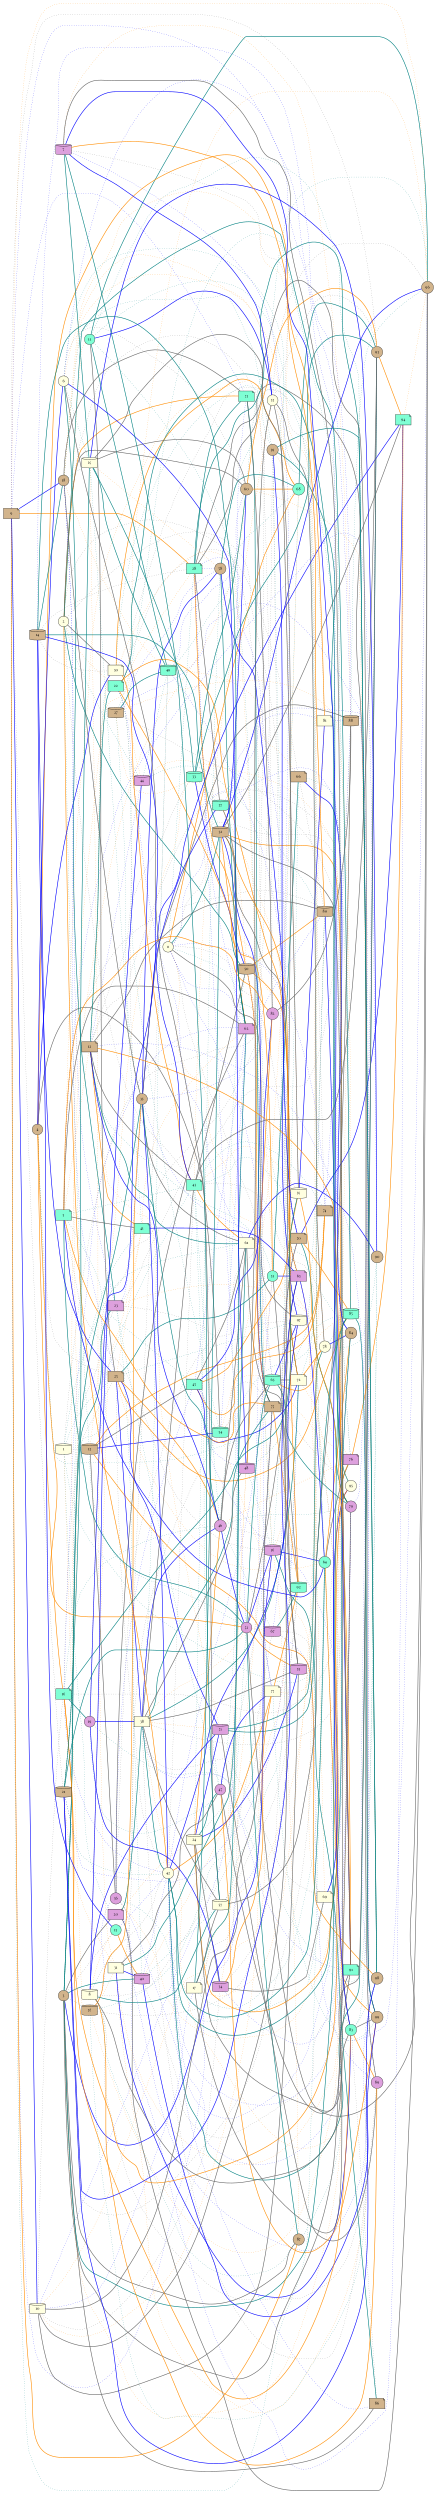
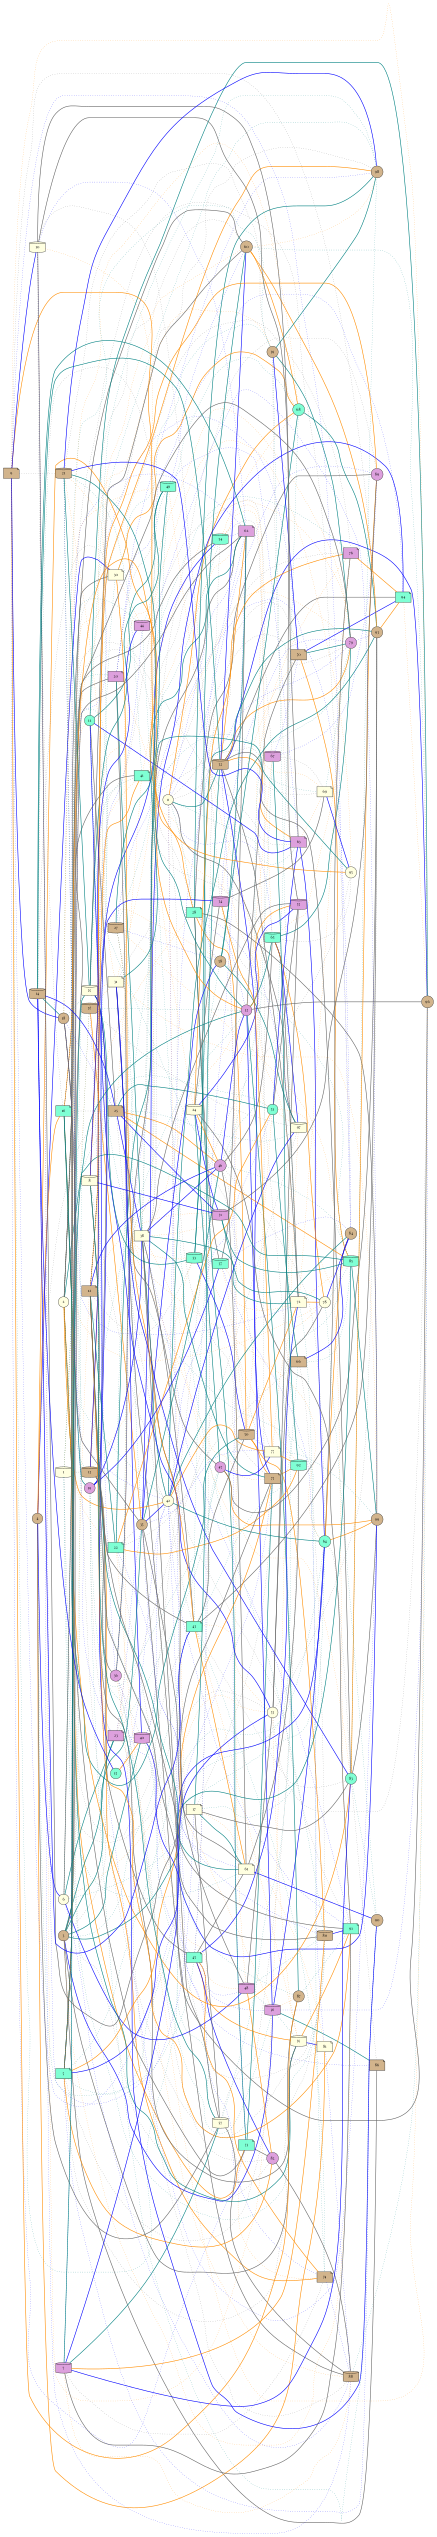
(277, 904) -> (270, 1039)
(221, 1229) -> (190, 788)
